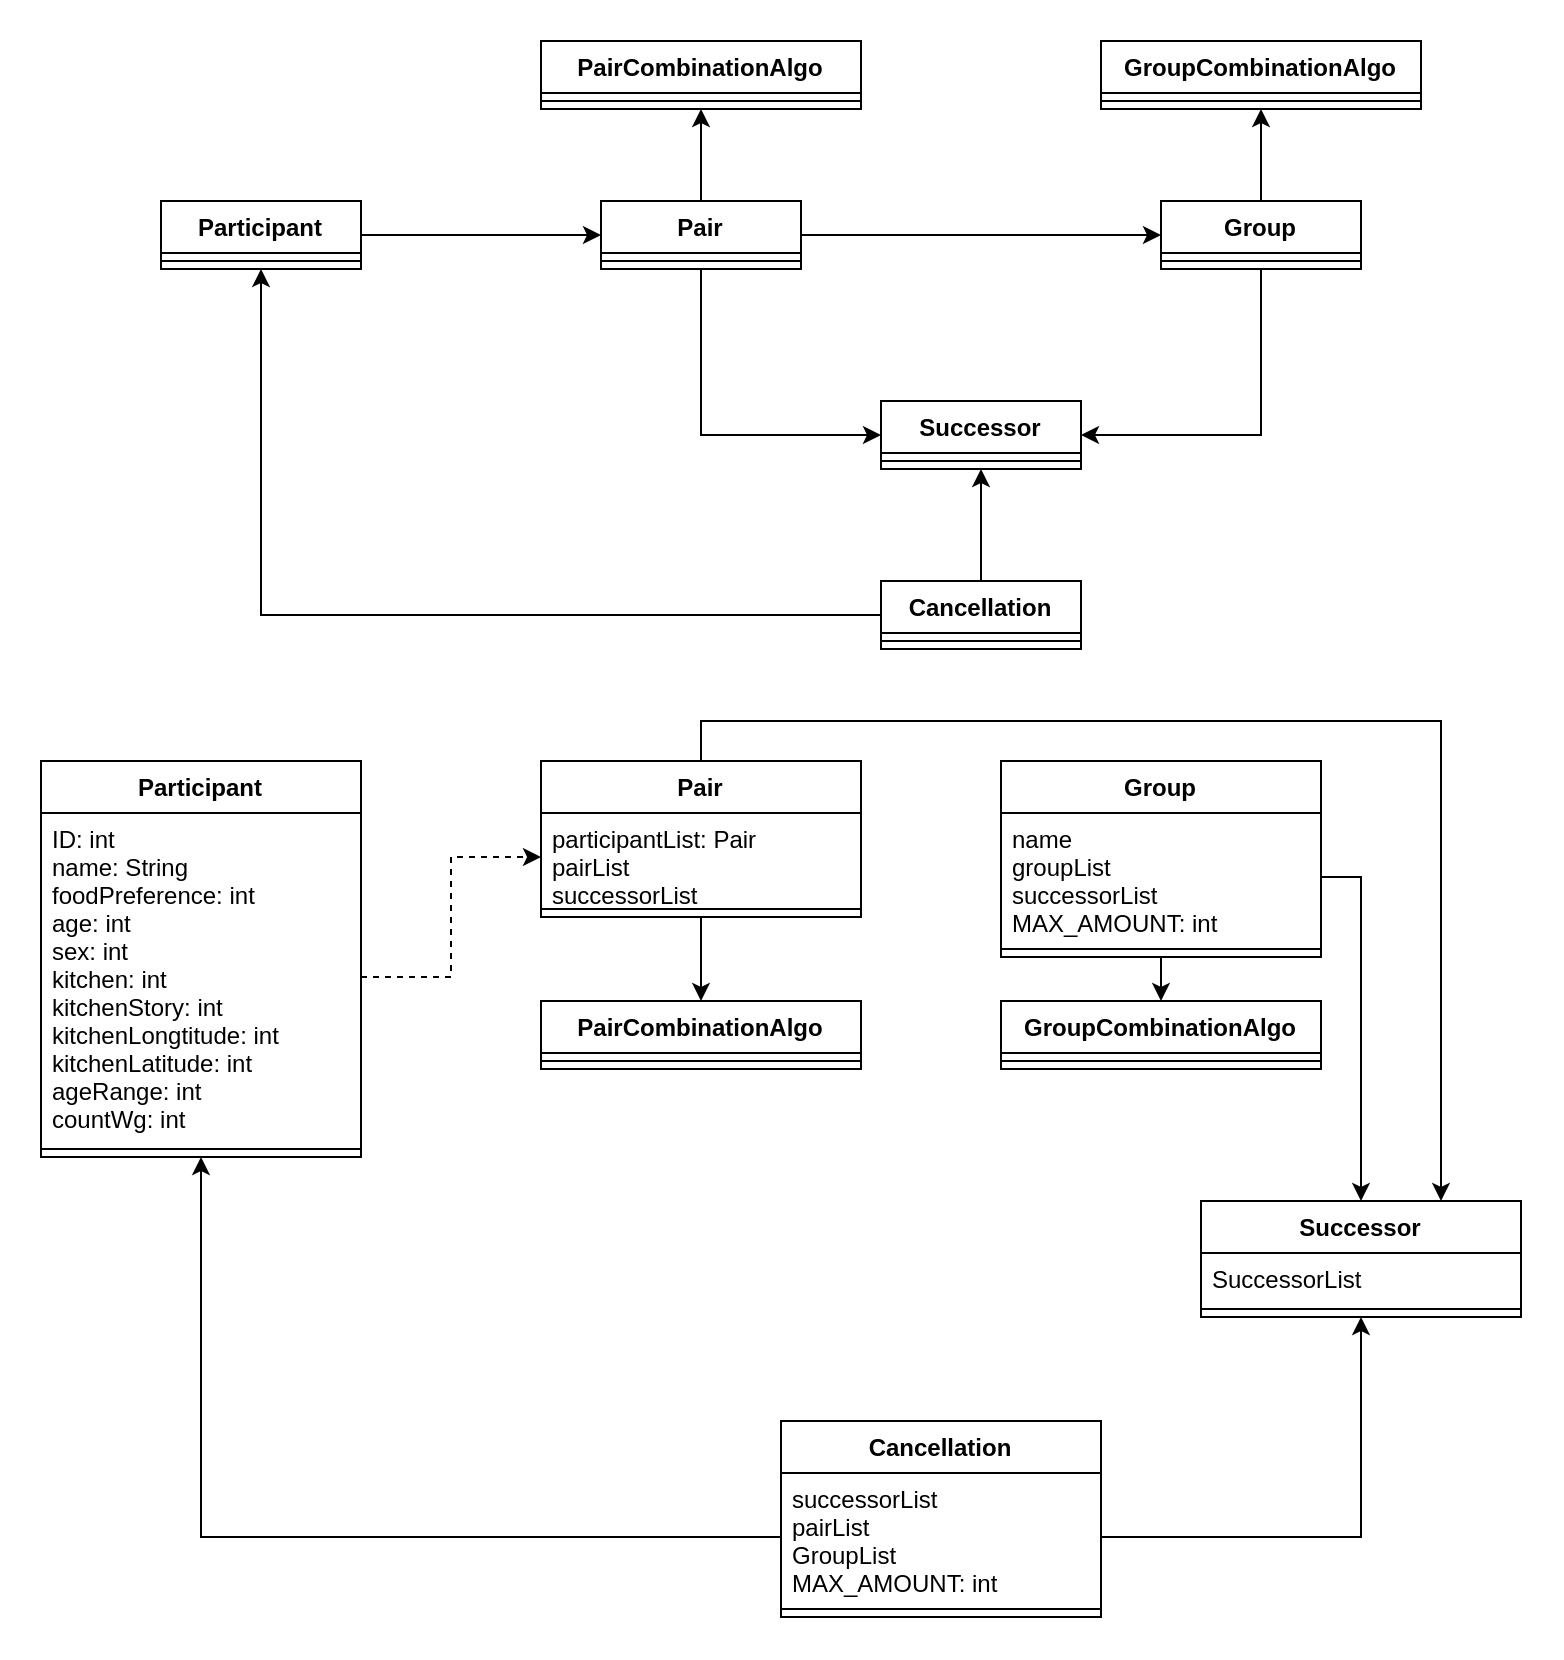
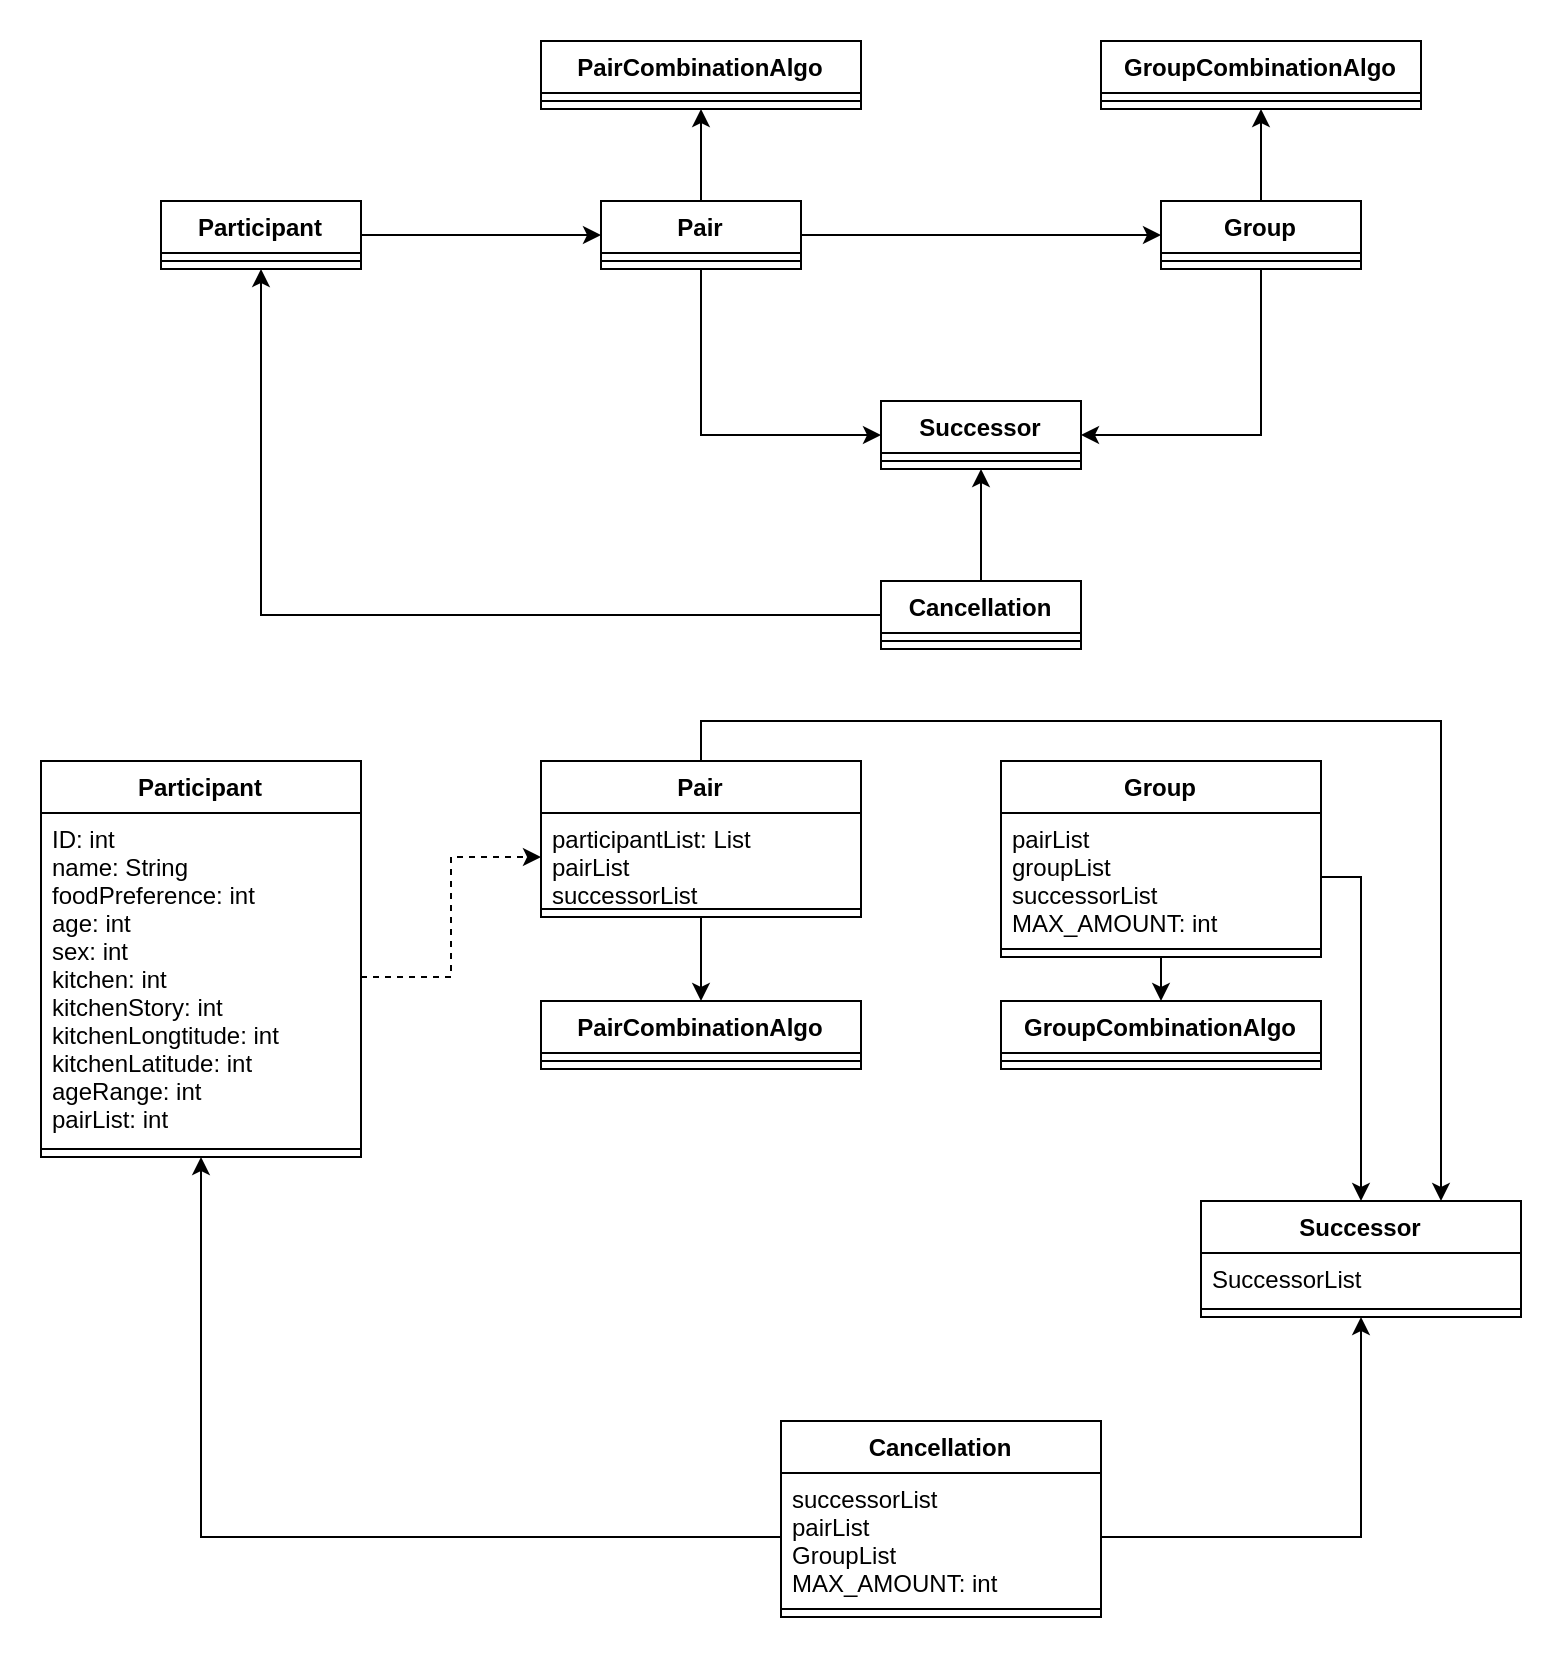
(90, 840) -> (90, 840)
(674, 840) -> (674, 840)
(1039, 840) -> (1060, 840)
